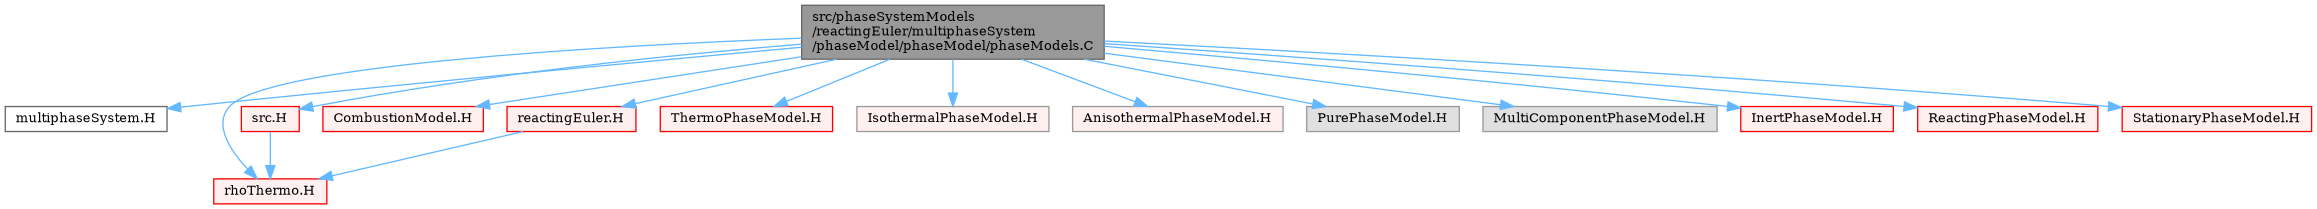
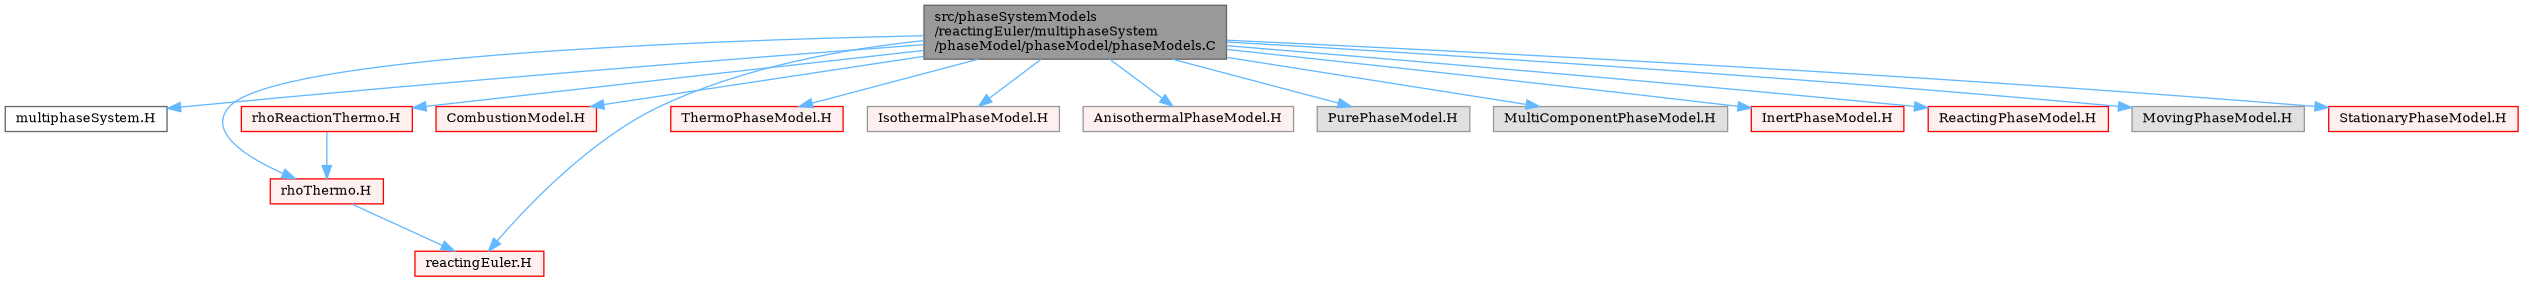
(270, 119) -> (327, 119)
none -> (2218, 119)
(428, 154) -> (397, 225)
